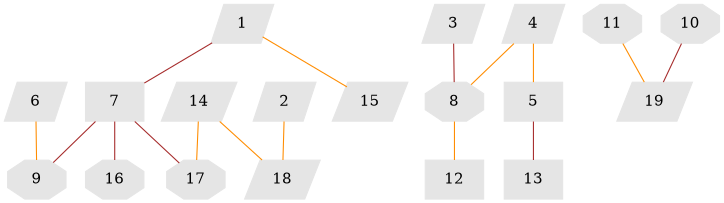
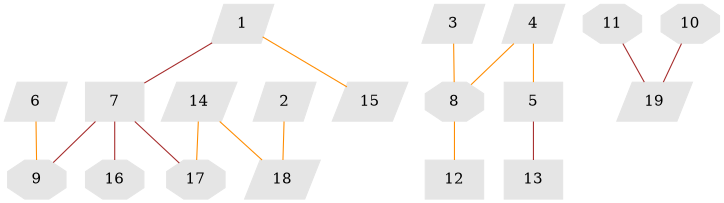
(454, 63) -> (454, 63)
(634, 63) -> (634, 63)
